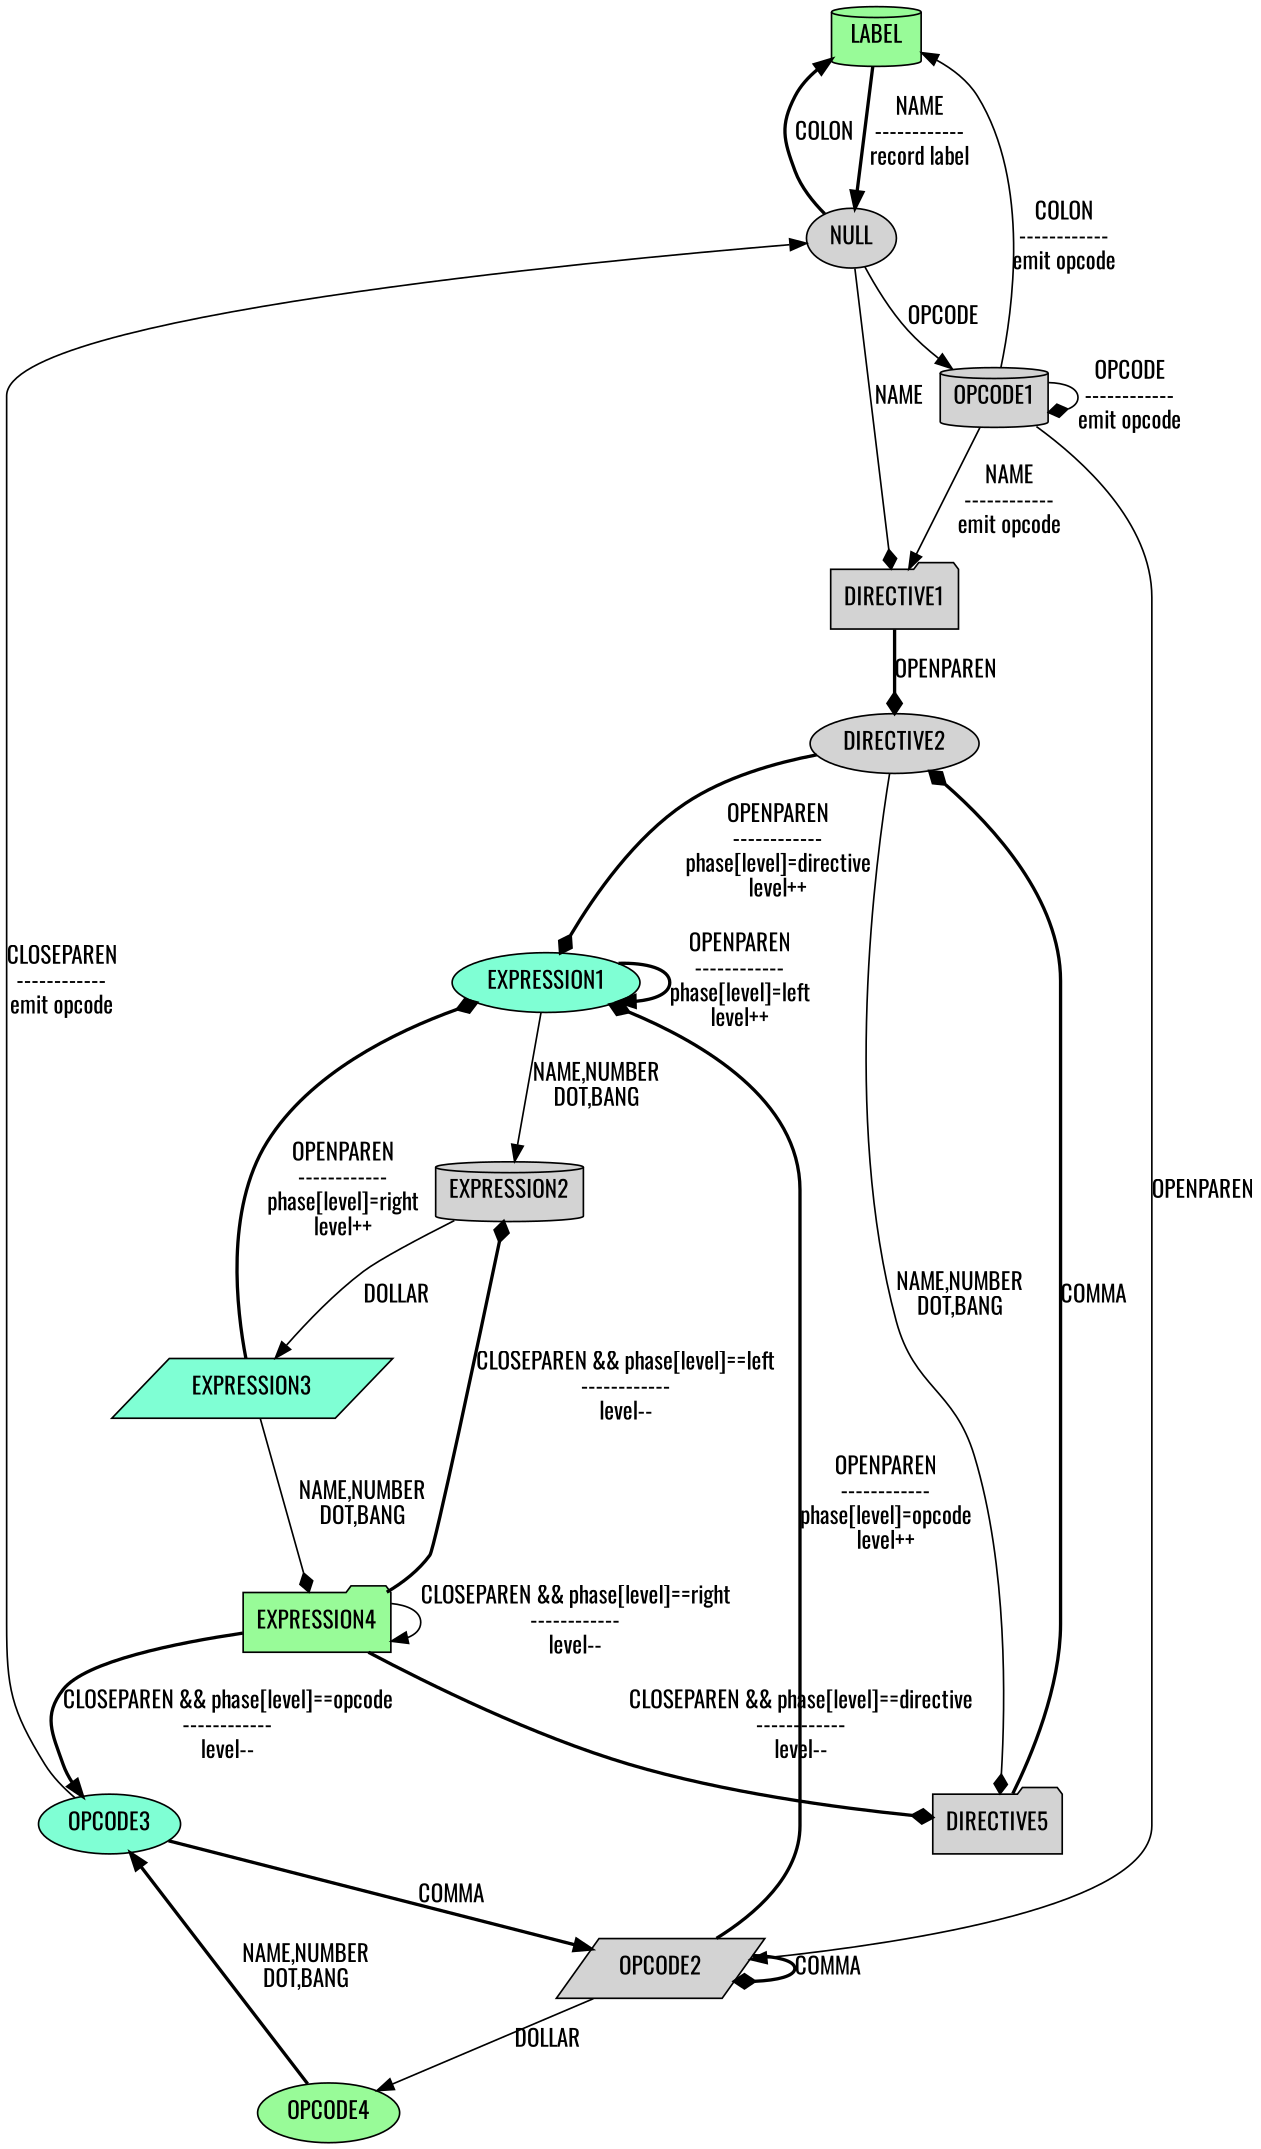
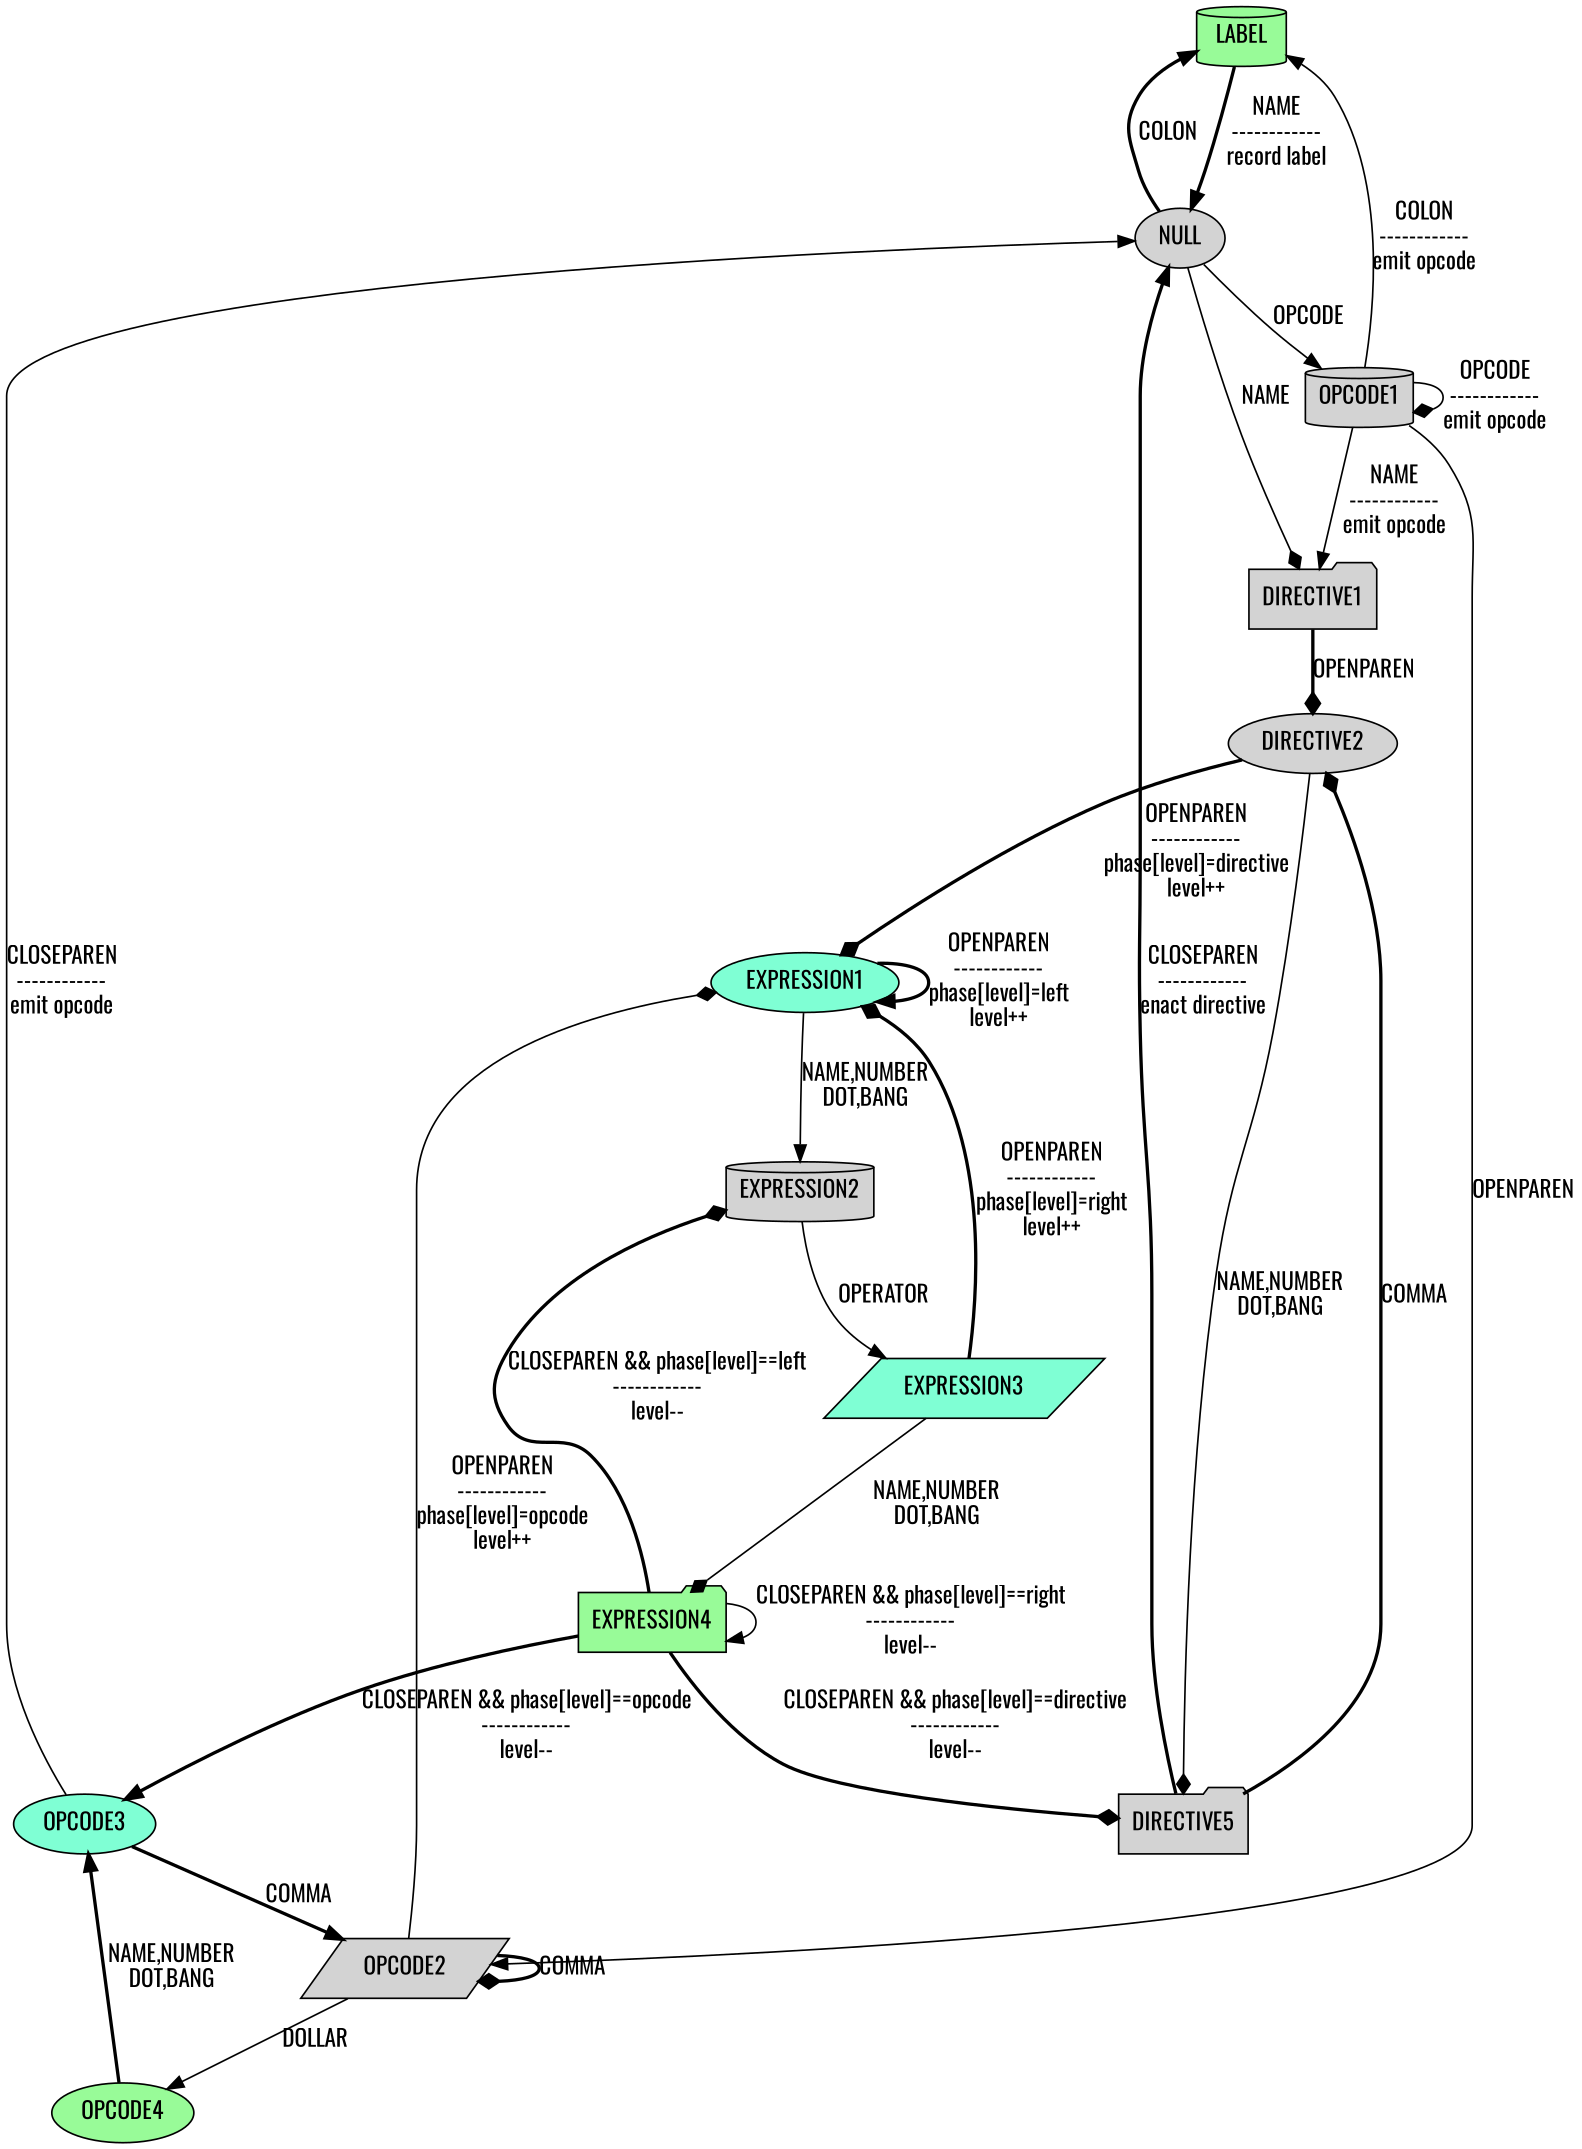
none -> (1140, 1038)
(397, 1296) -> (884, 1296)
(800, 1450) -> (417, 1380)
